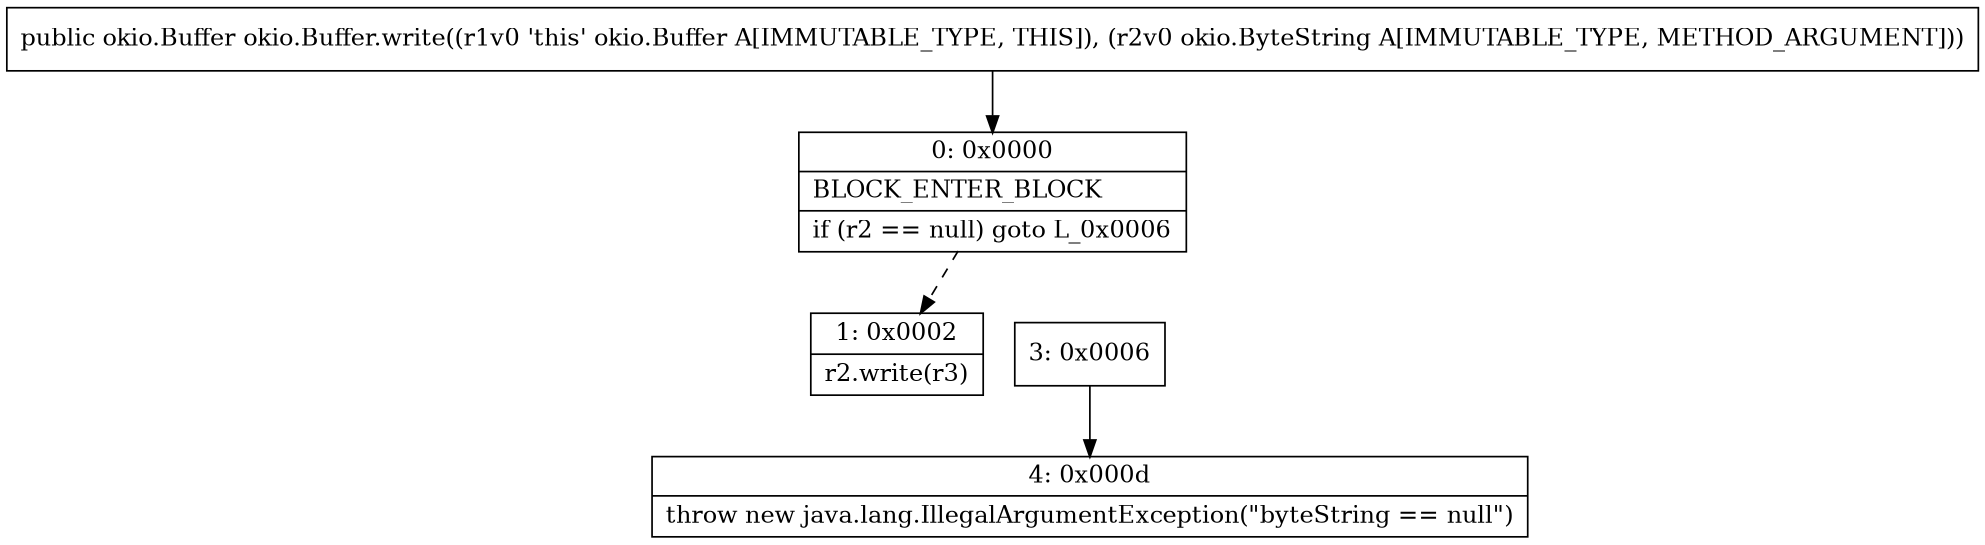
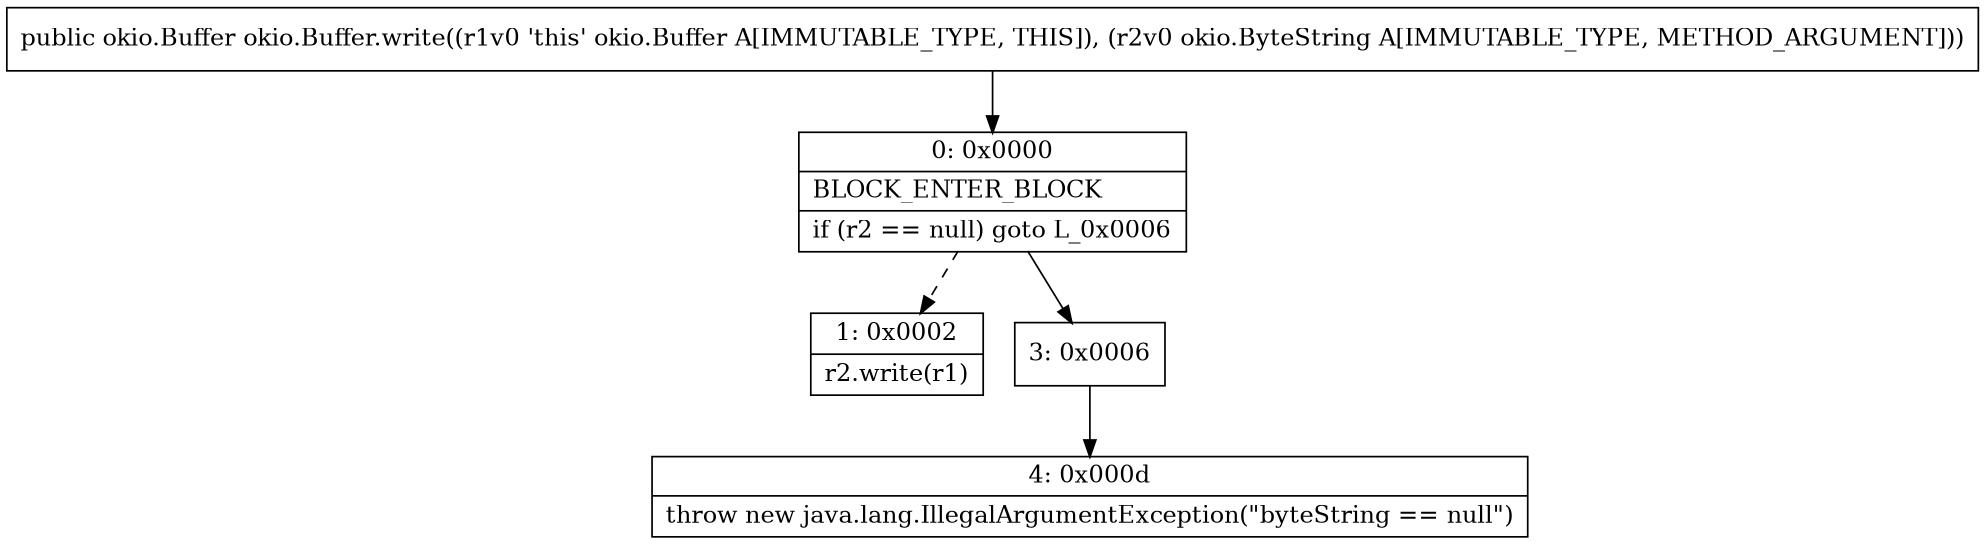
none -> (1045, 280)
(897, 374) -> (897, 374)
